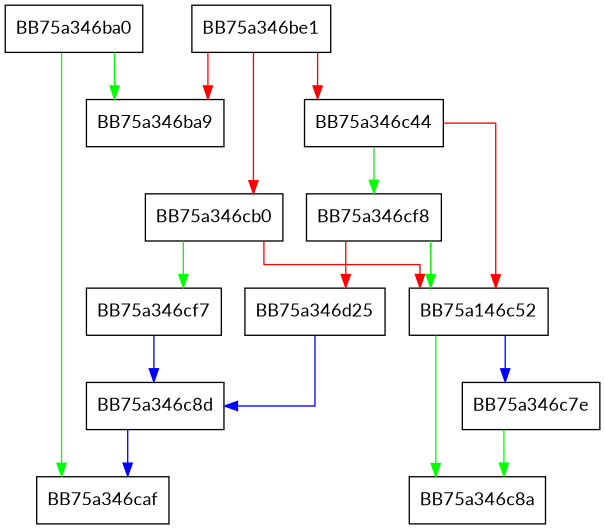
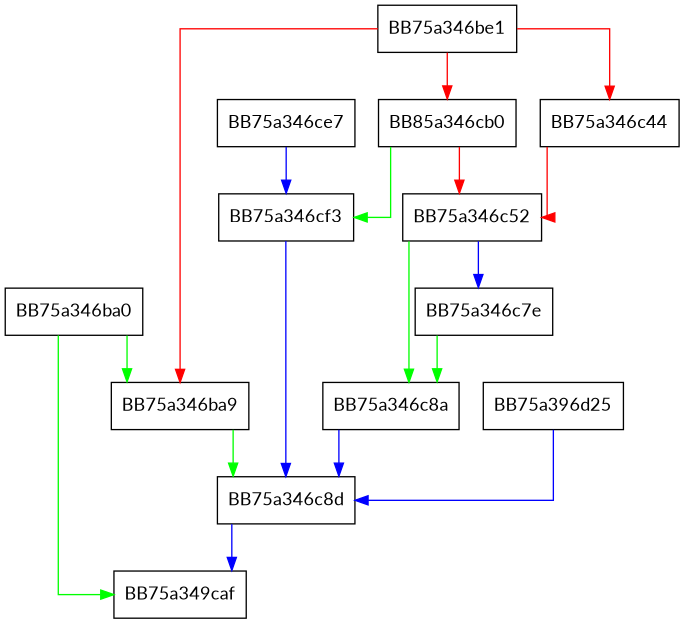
none -> (286, 123)
(214, 217) -> (447, 123)
(374, 217) -> none
(154, 312) -> (286, 217)
(315, 312) -> (553, 406)
(479, 312) -> (472, 217)
none -> (233, 446)
none -> (339, 446)
(103, 500) -> (180, 595)
